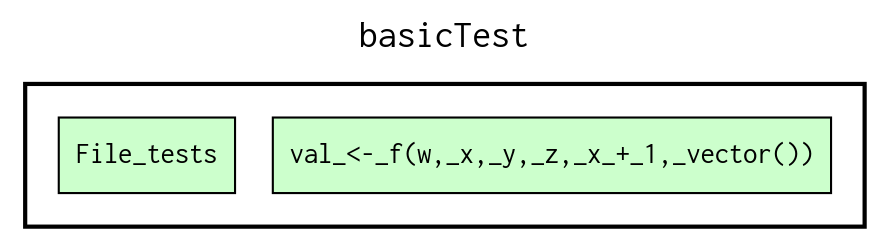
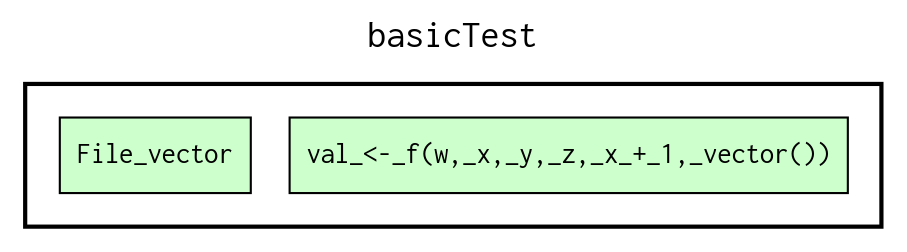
(147, 155) -> (155, 155)
